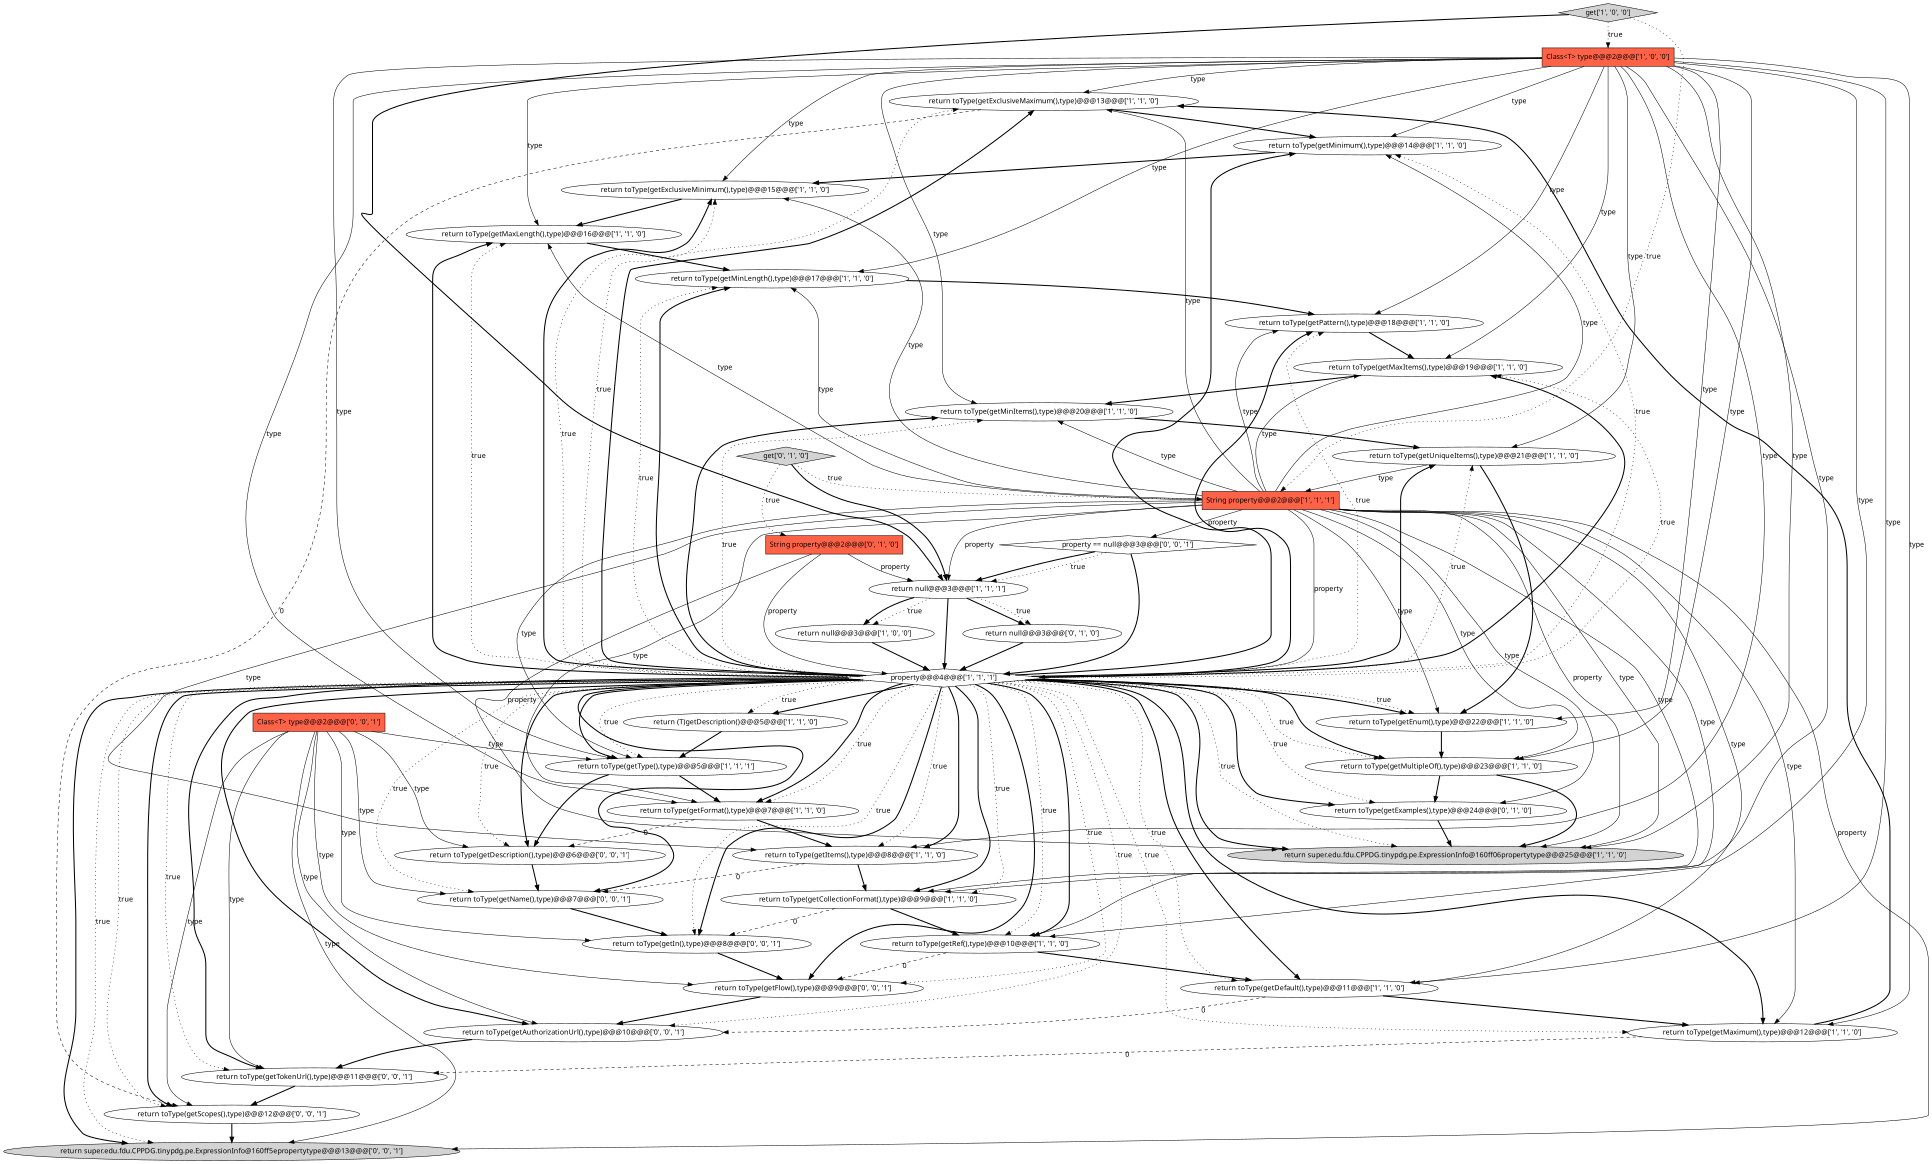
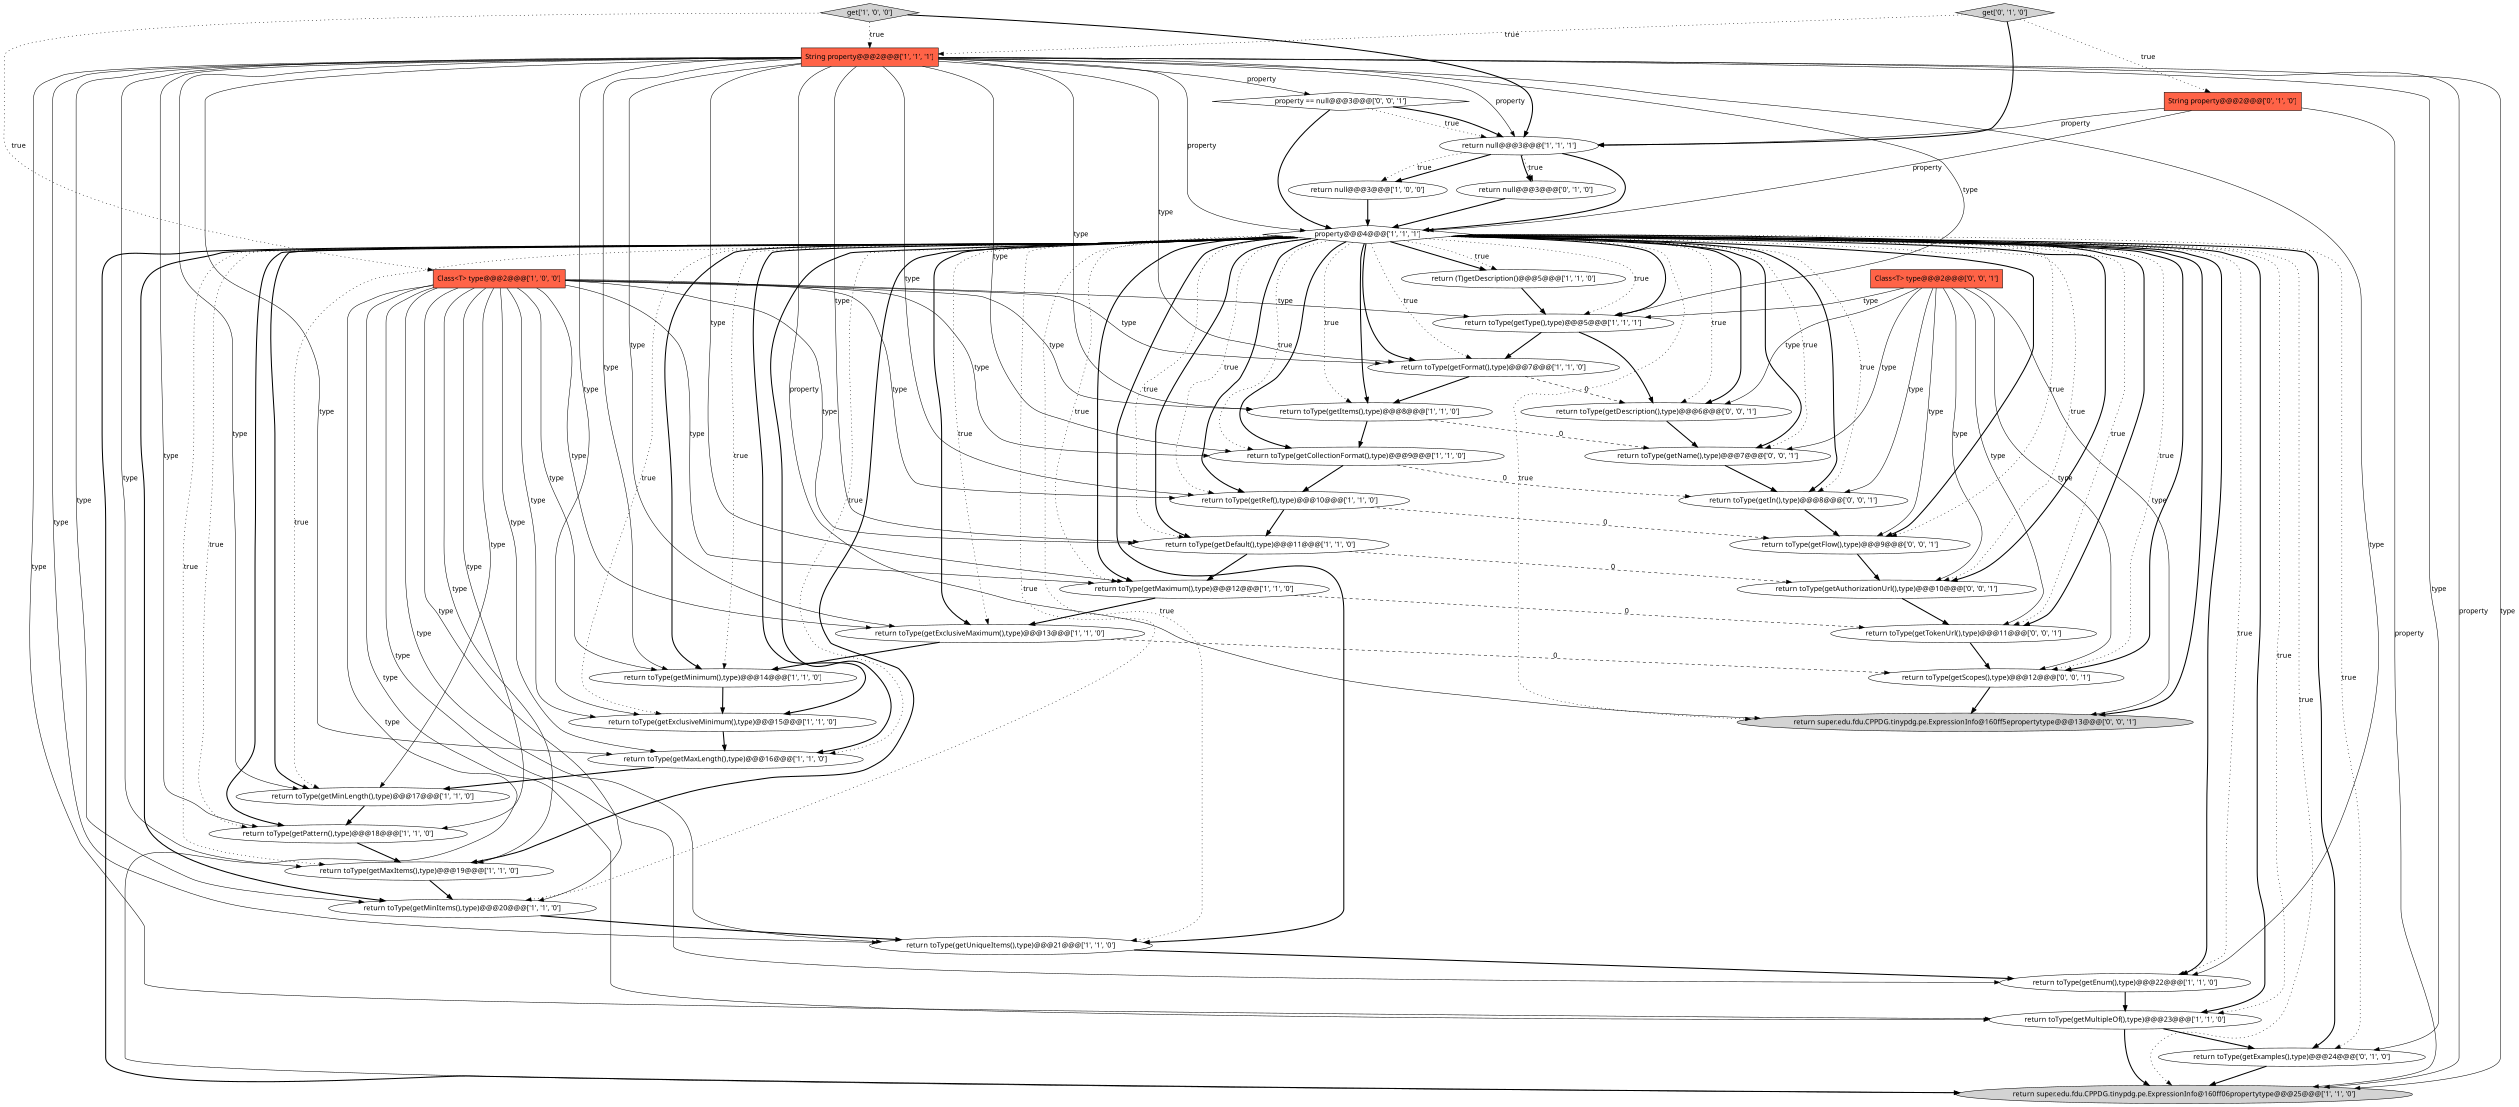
(1369, 477) -> (53, 492)
